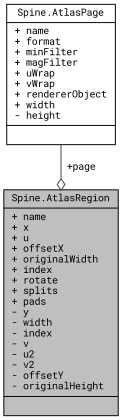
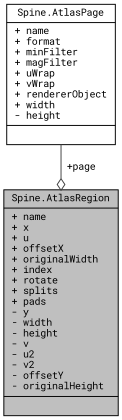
(32, 334) -> (35, 334)
